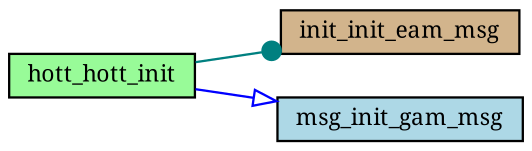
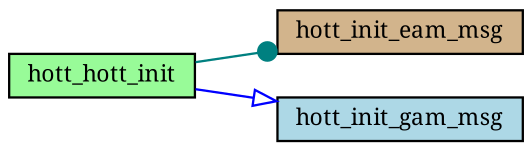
(400, 32) -> (400, 32)
(400, 119) -> (400, 119)
